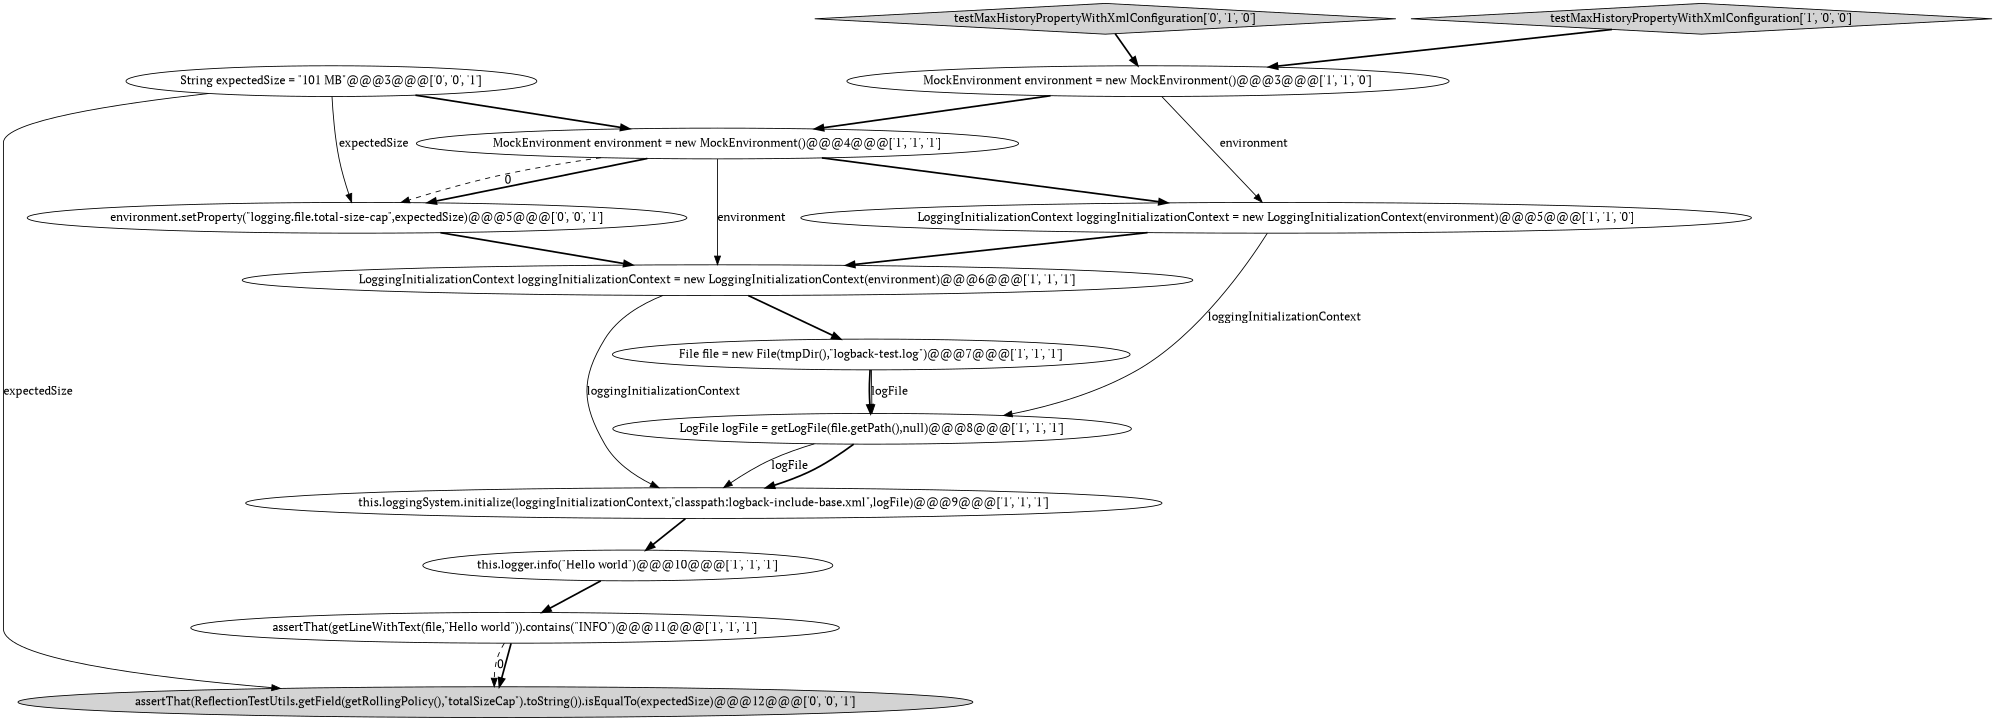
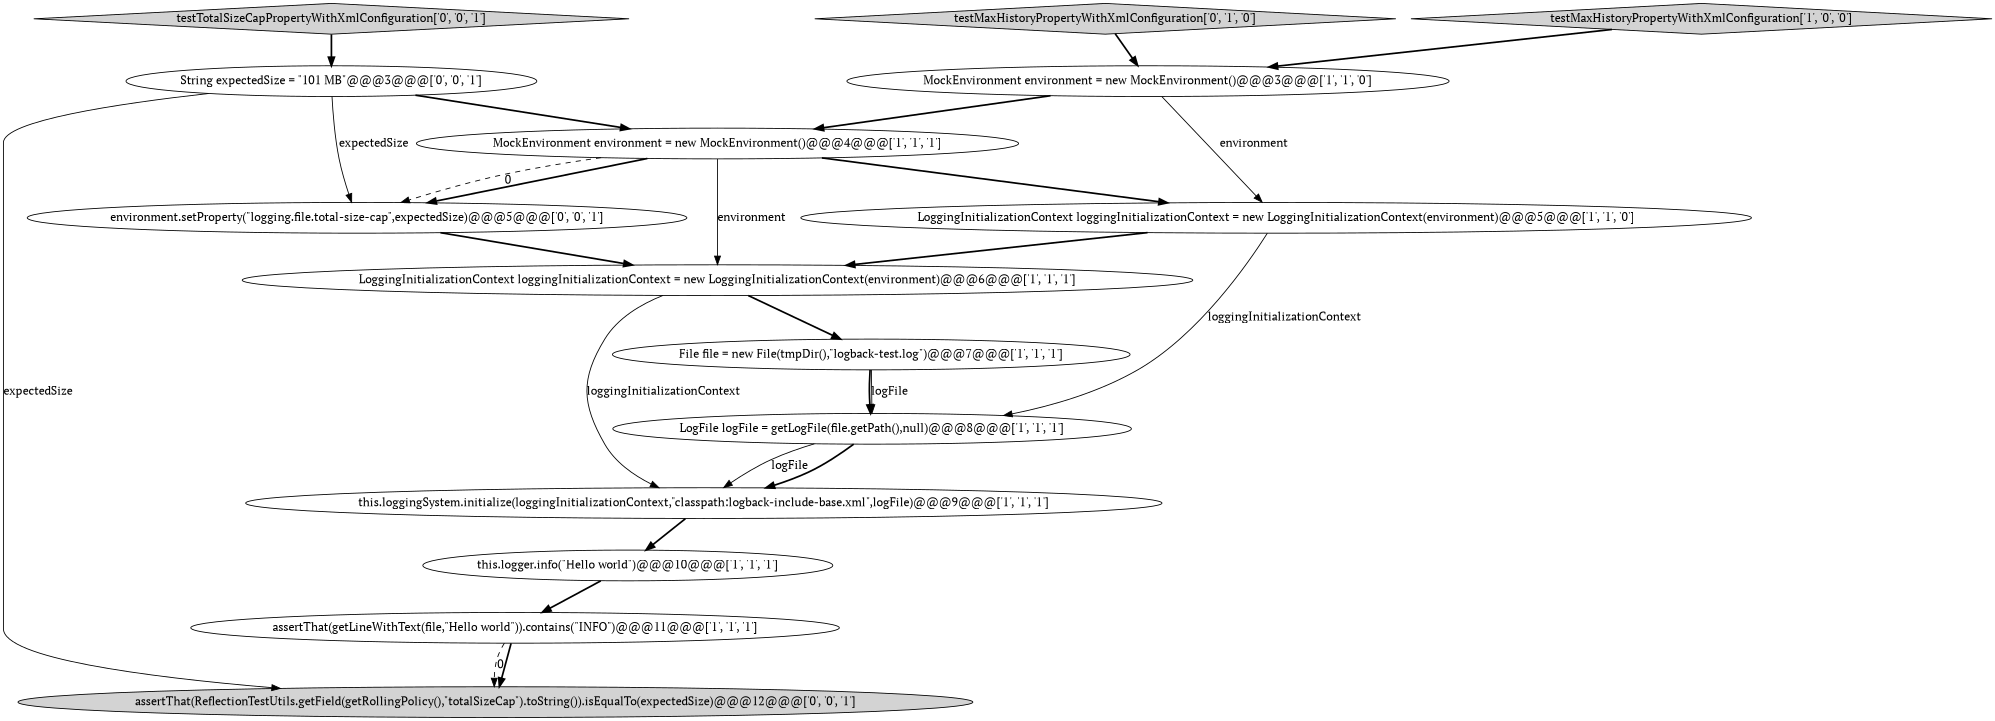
none -> (331, 19)
